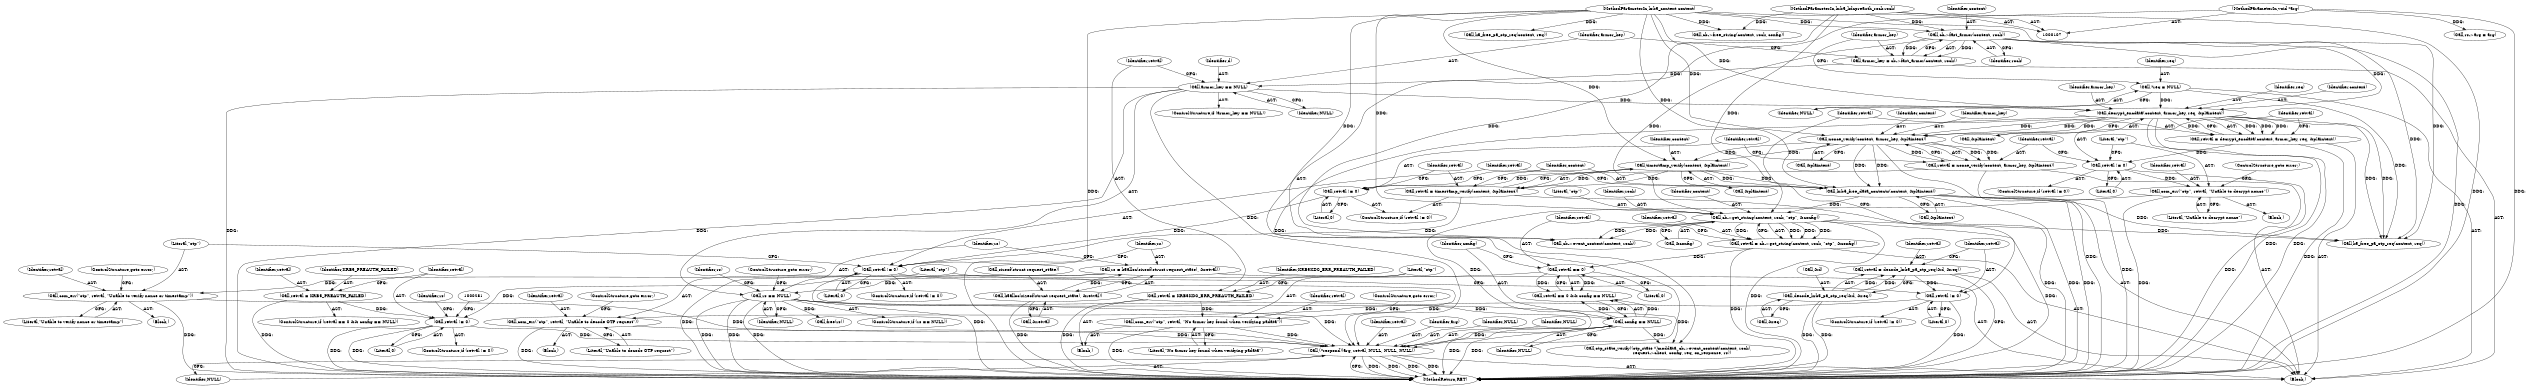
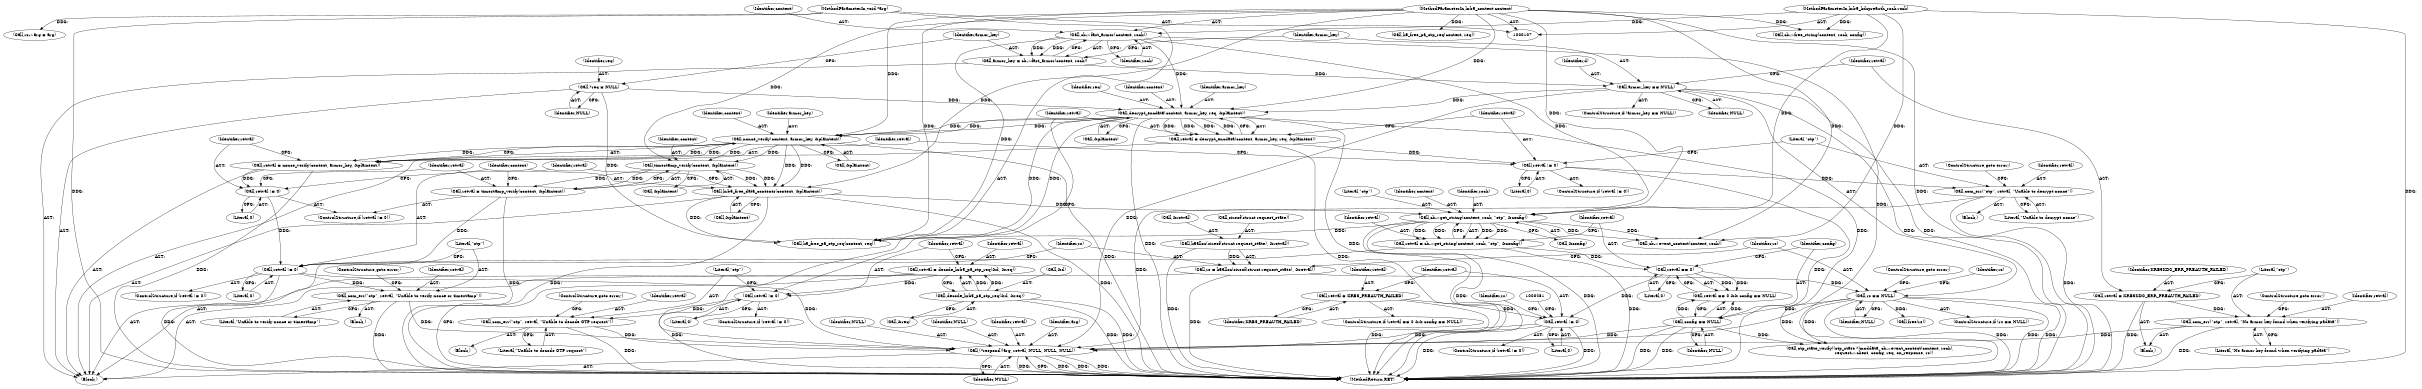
(1807, 22) -> (1218, 22)
(1111, 284) -> none
none -> (1303, 307)
(1029, 308) -> none
